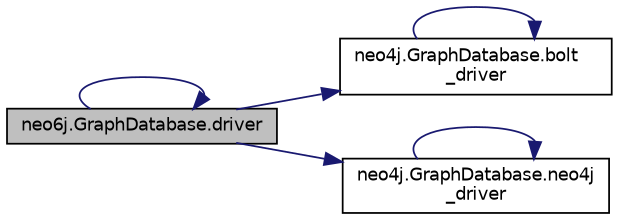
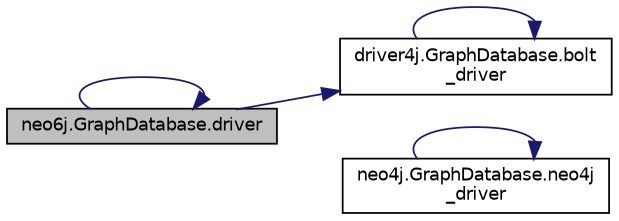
(476, 67) -> (476, 67)
(280, 151) -> none
